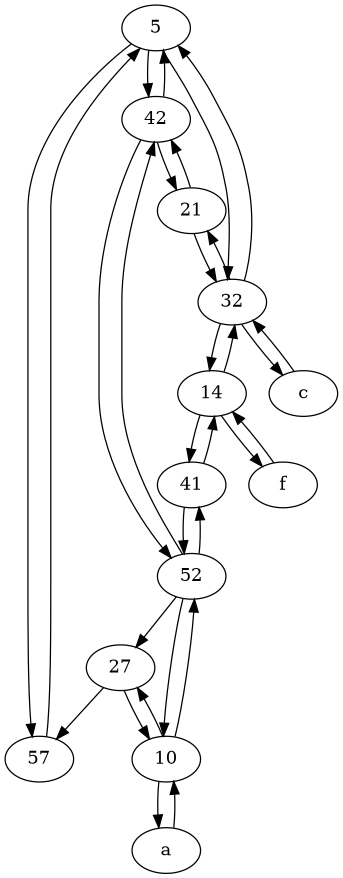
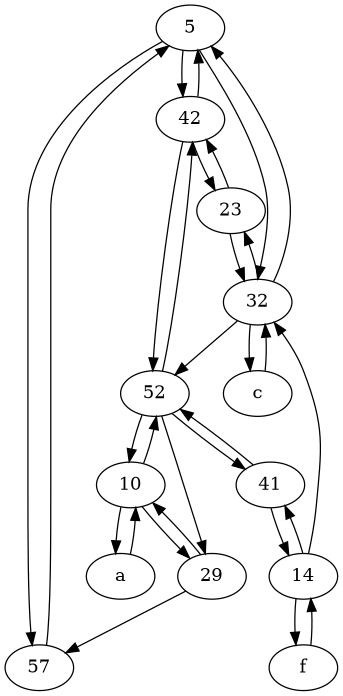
(192, 211) -> (231, 211)
(215, 340) -> (211, 344)
(121, 668) -> (212, 576)
